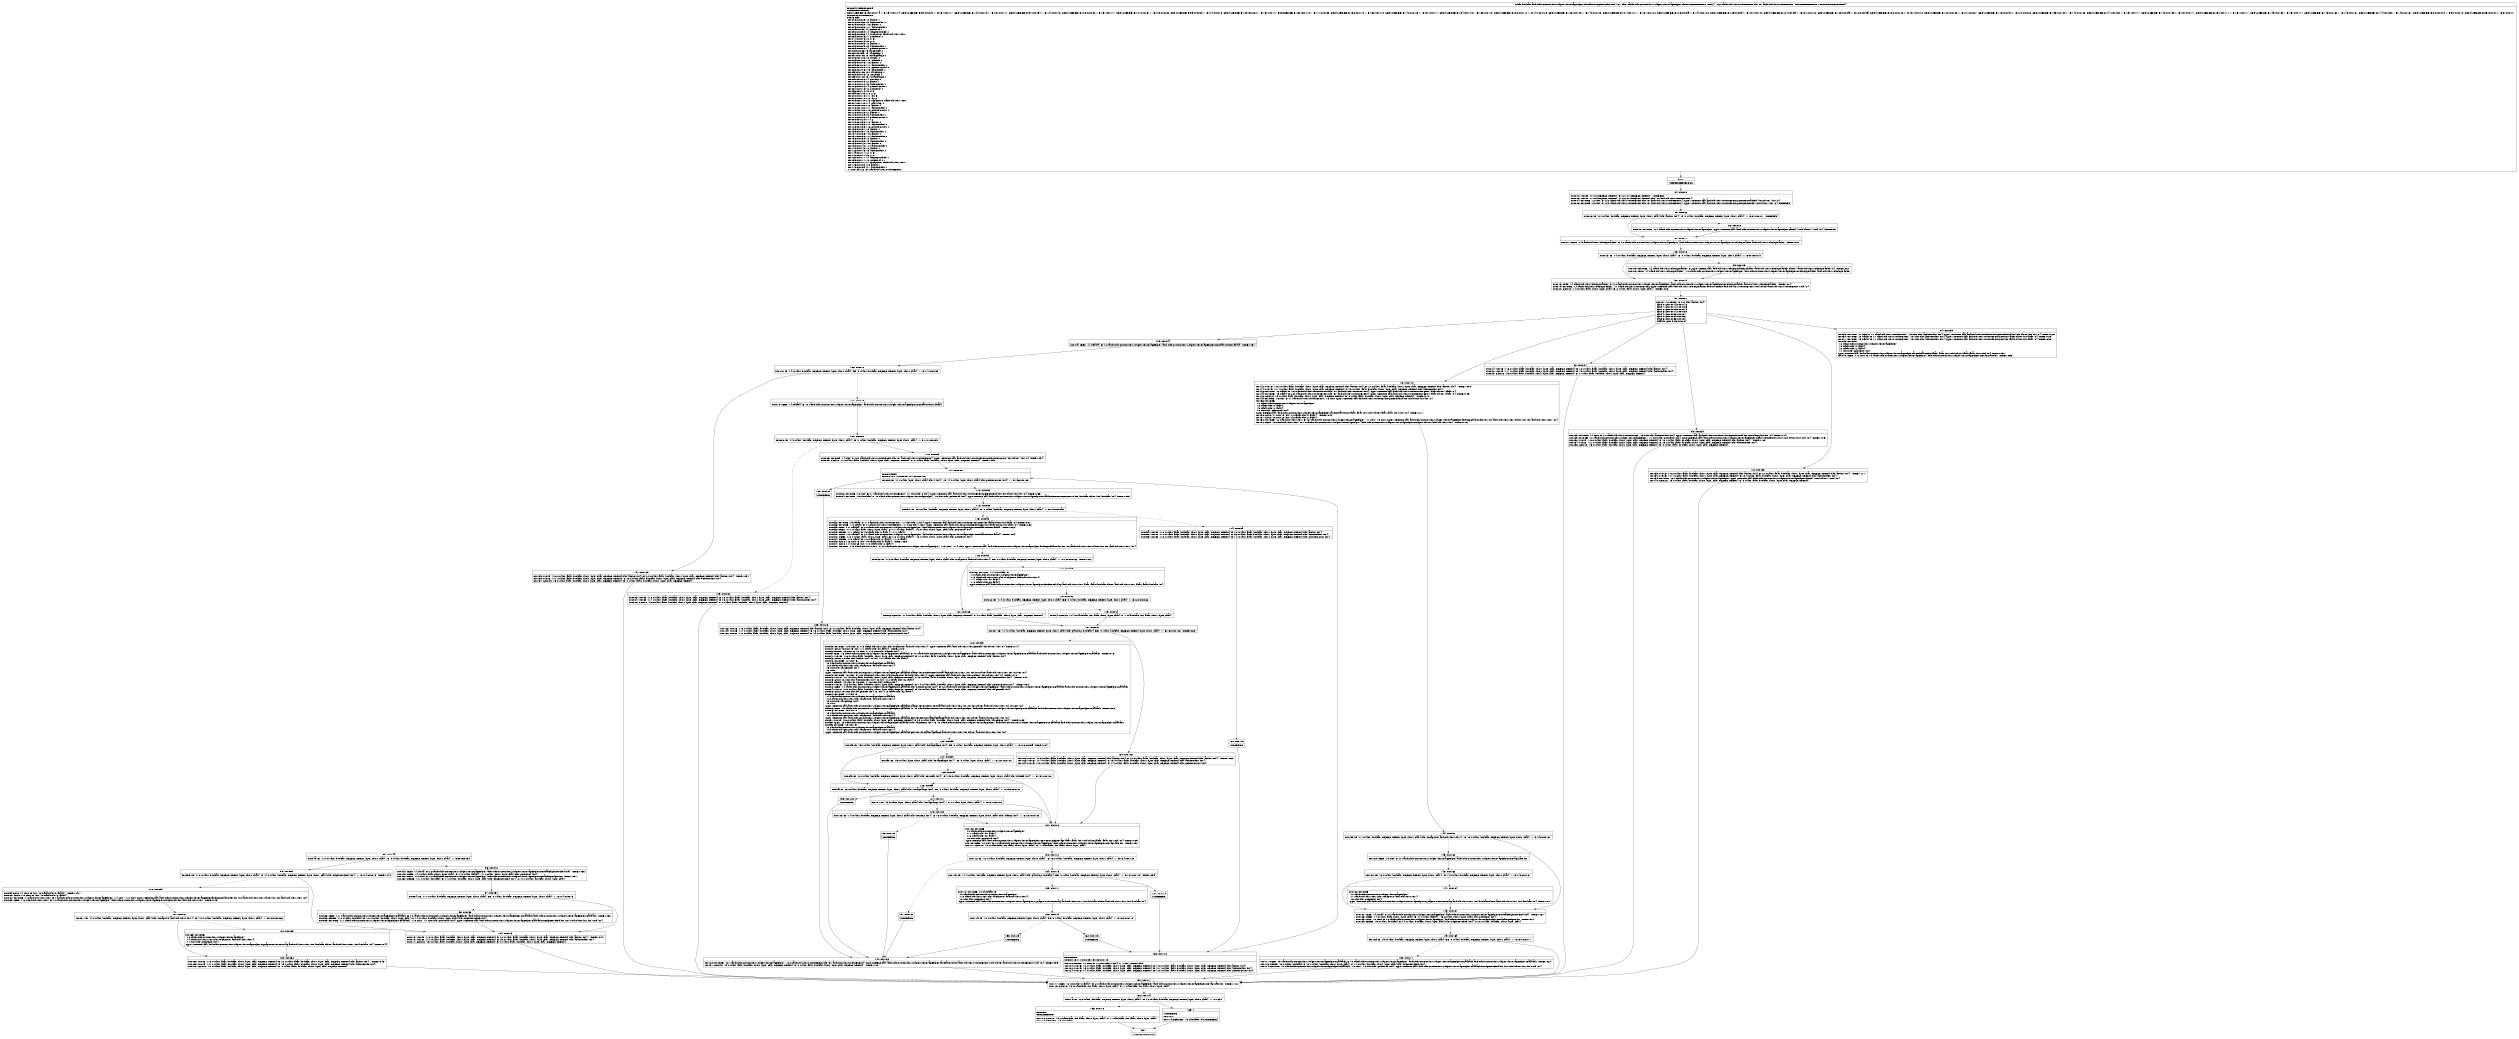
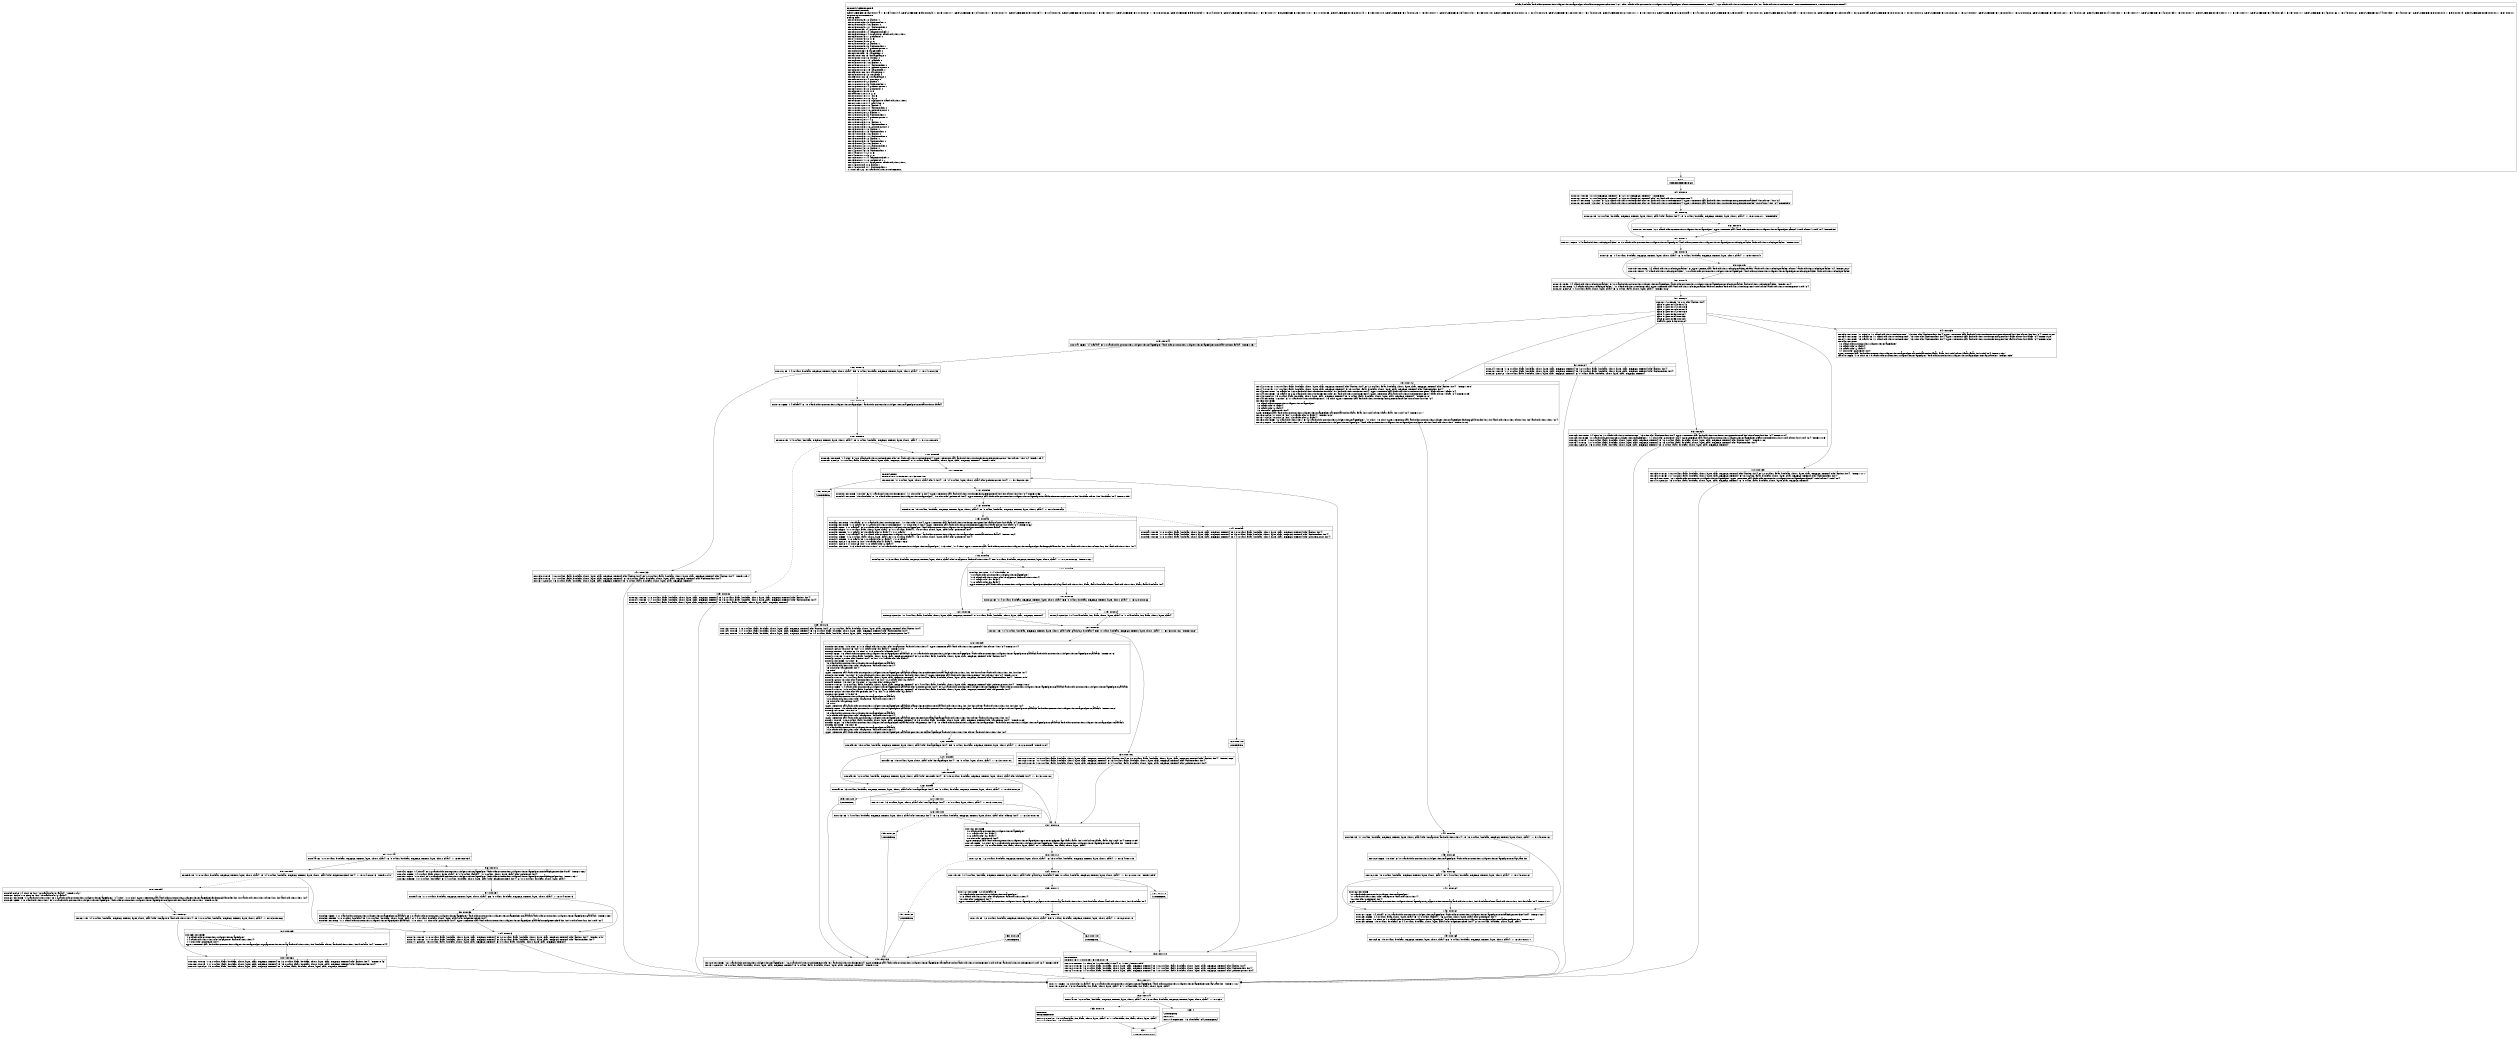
(1406, 962) -> none
